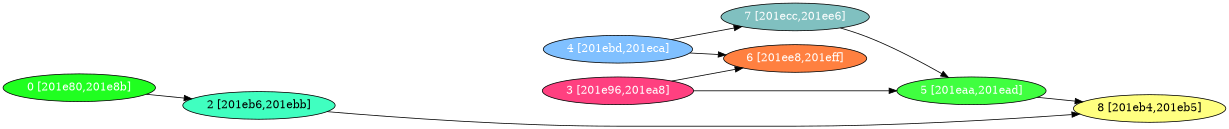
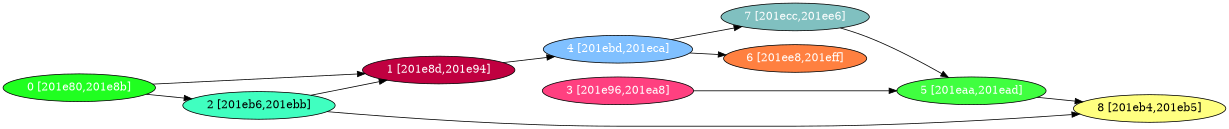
none -> (439, 70)
(703, 75) -> none
